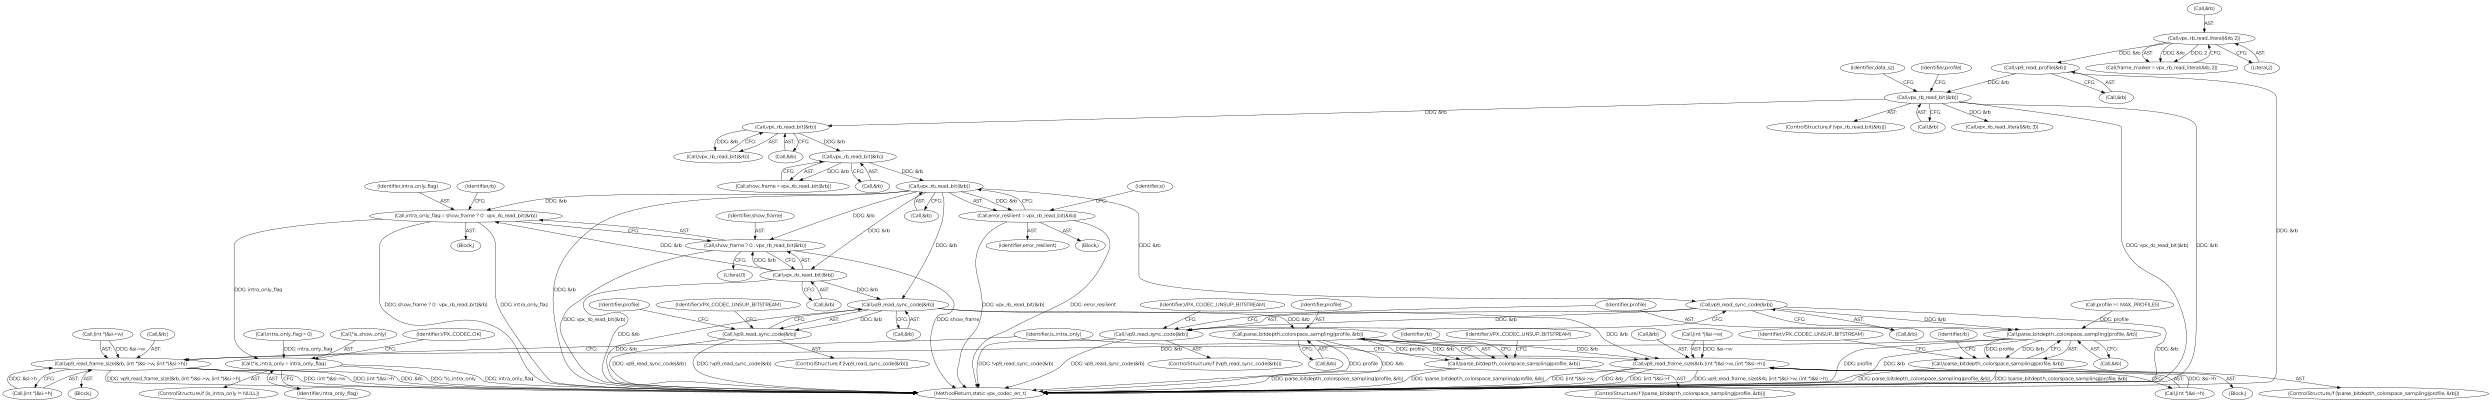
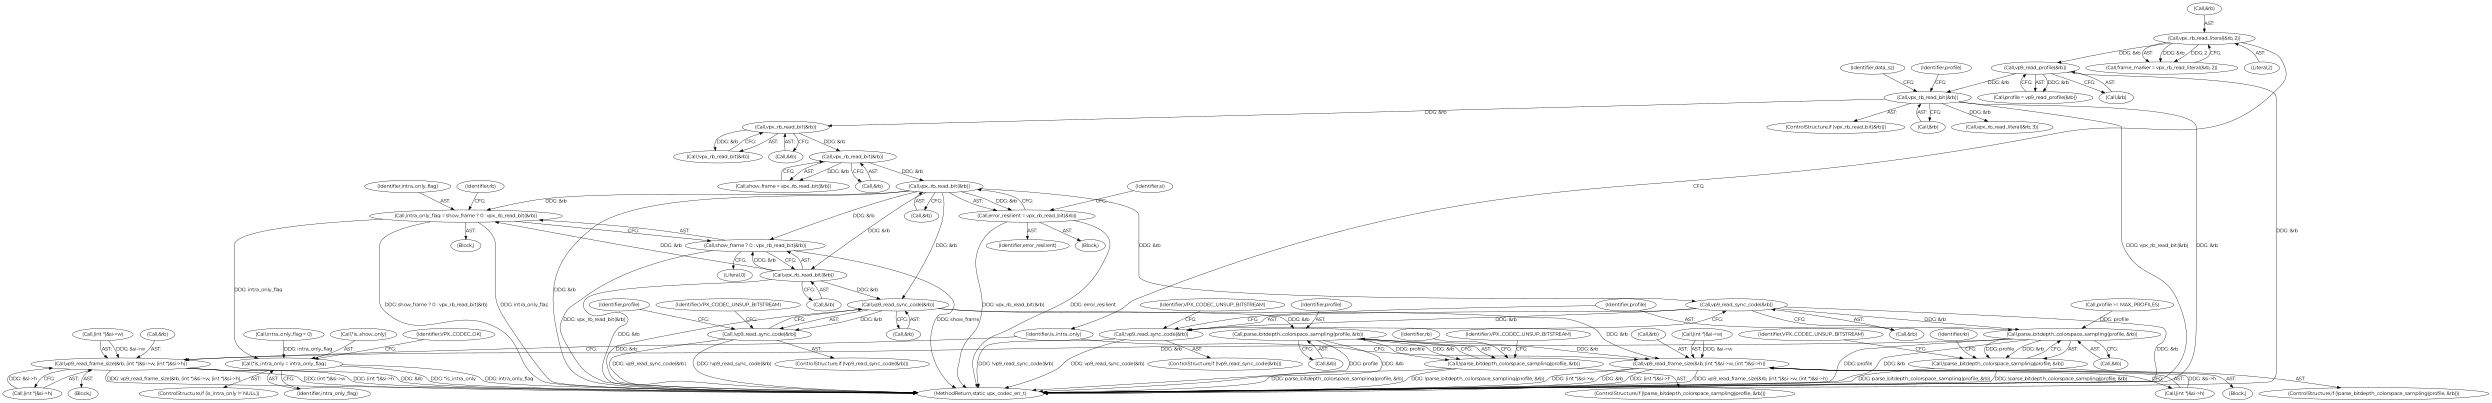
(2232, 53) -> (1711, 179)
none -> (2035, 98)
(755, 216) -> none
